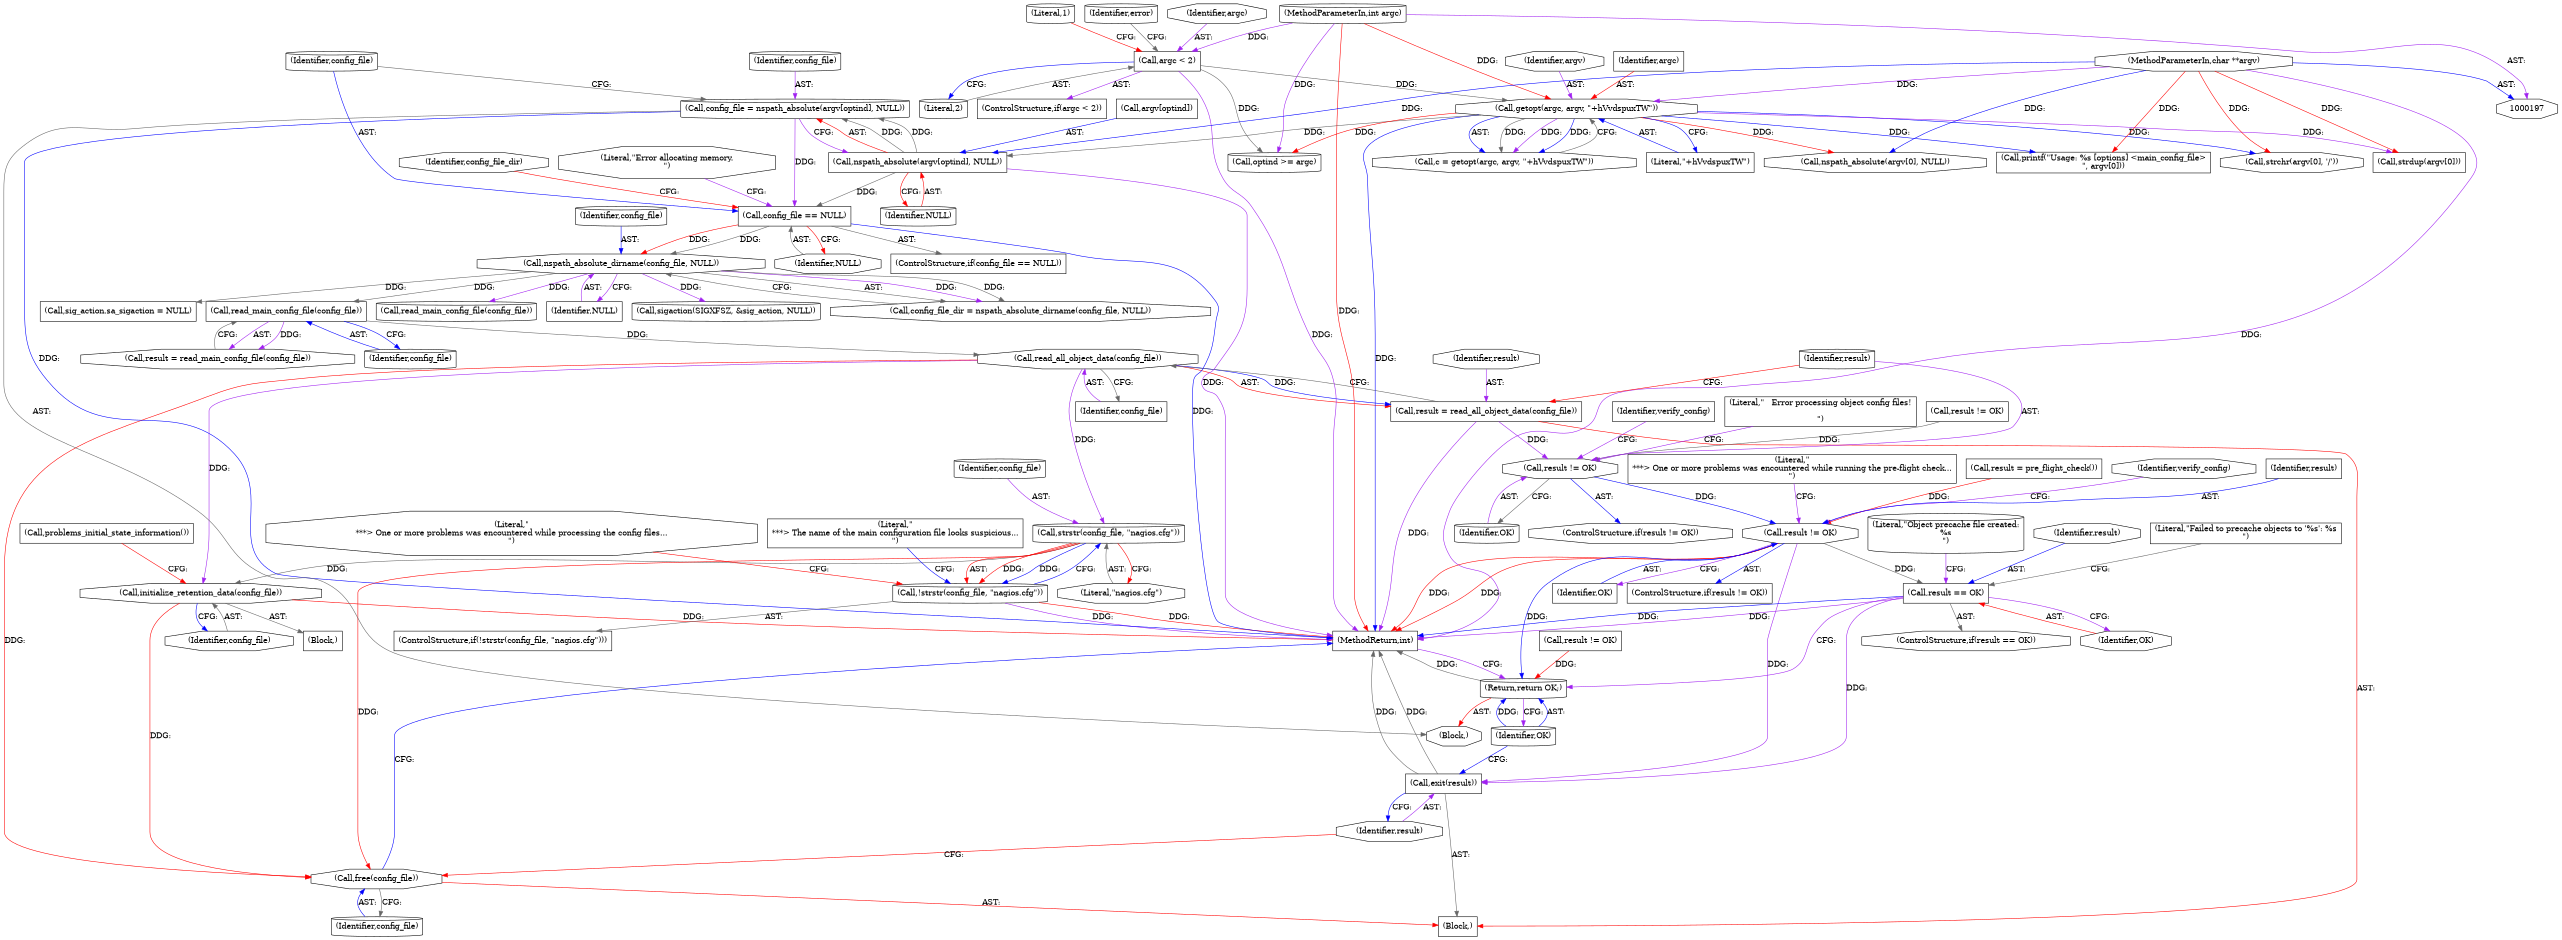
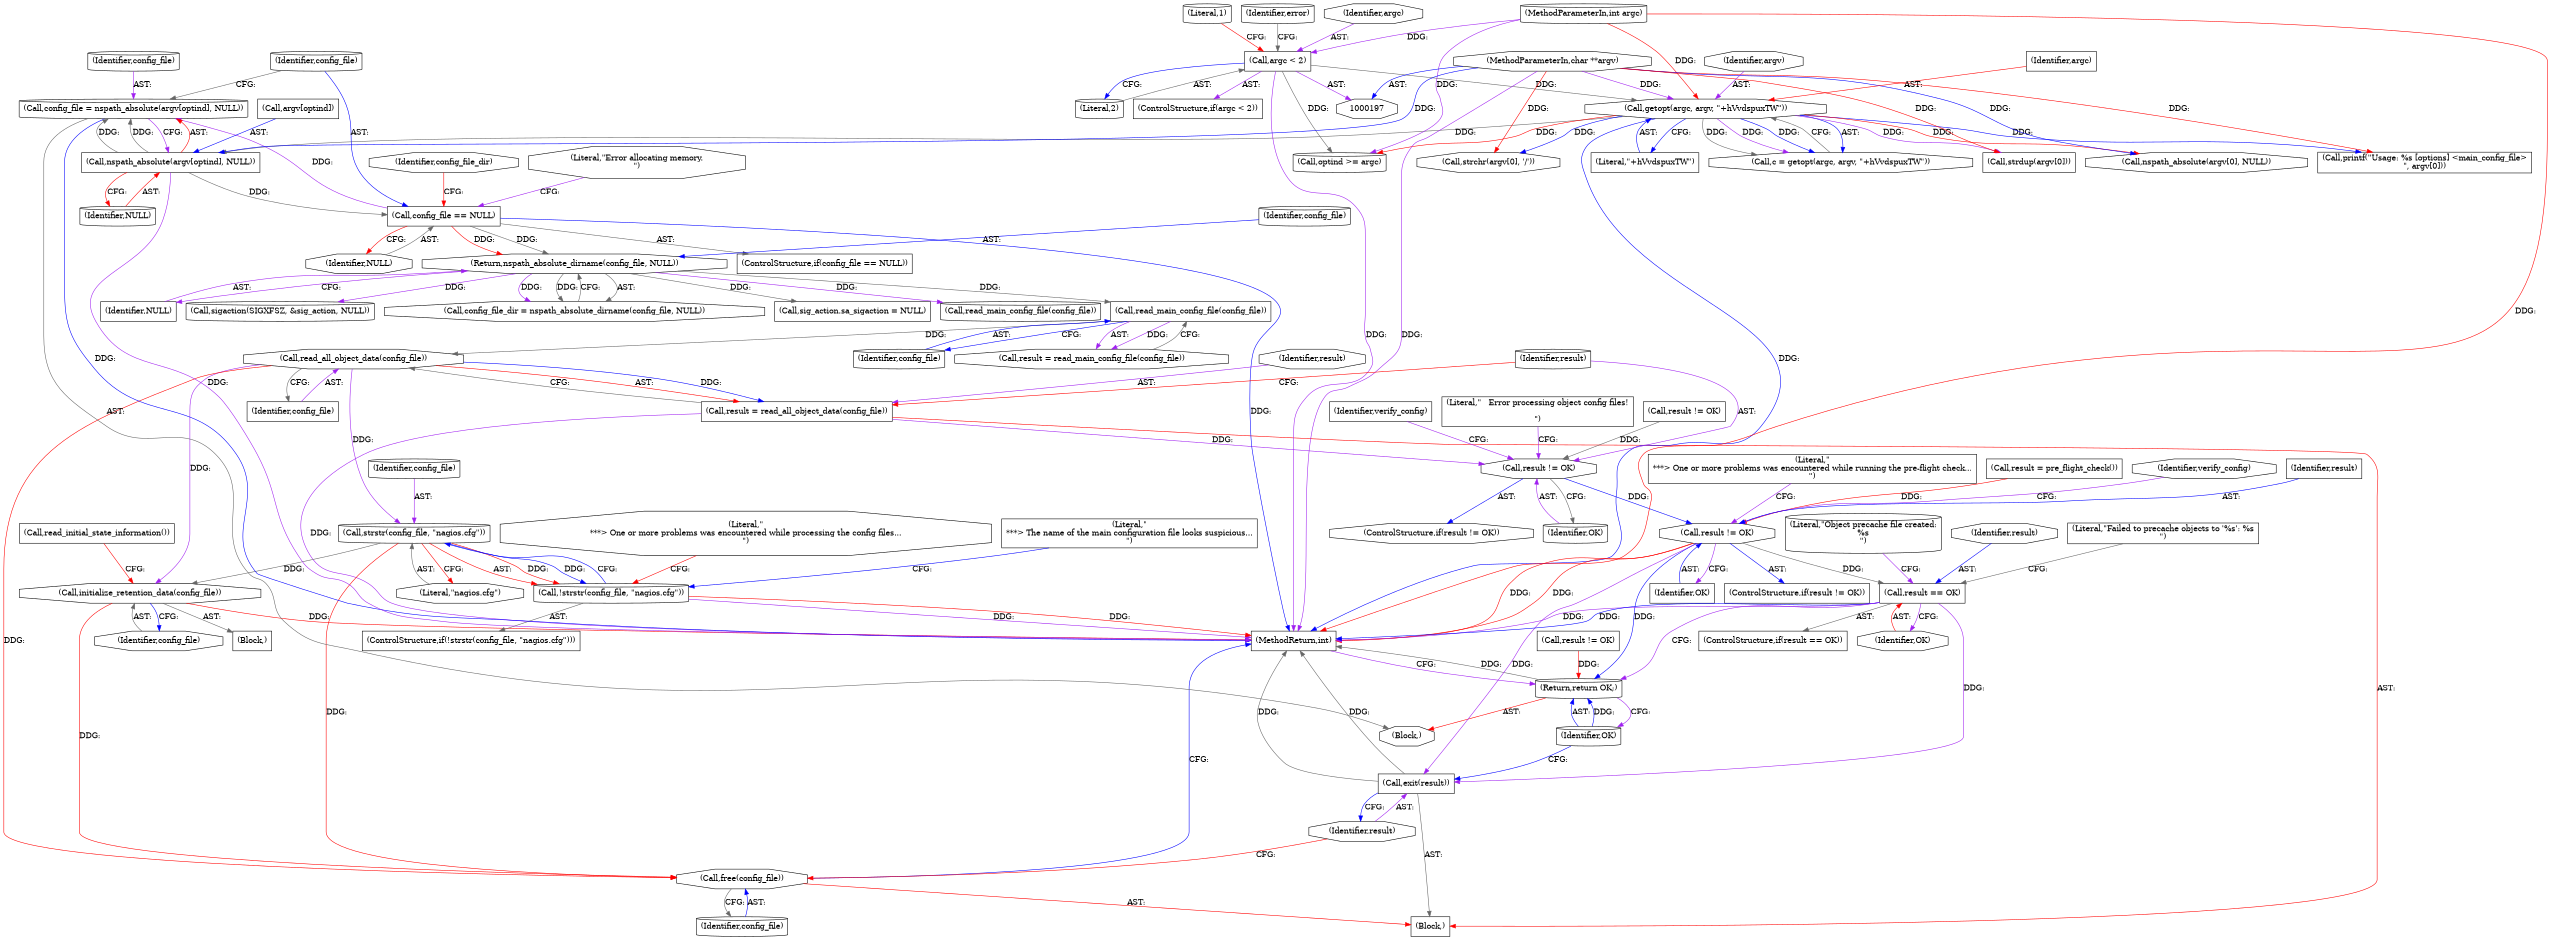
(1975, 31) -> (1321, 84)
(795, 160) -> (287, 159)
(621, 264) -> (575, 264)
(107, 533) -> (97, 533)
(1966, 641) -> (1773, 641)
